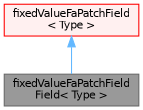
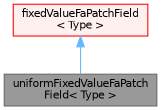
(72, 90) -> (81, 90)
